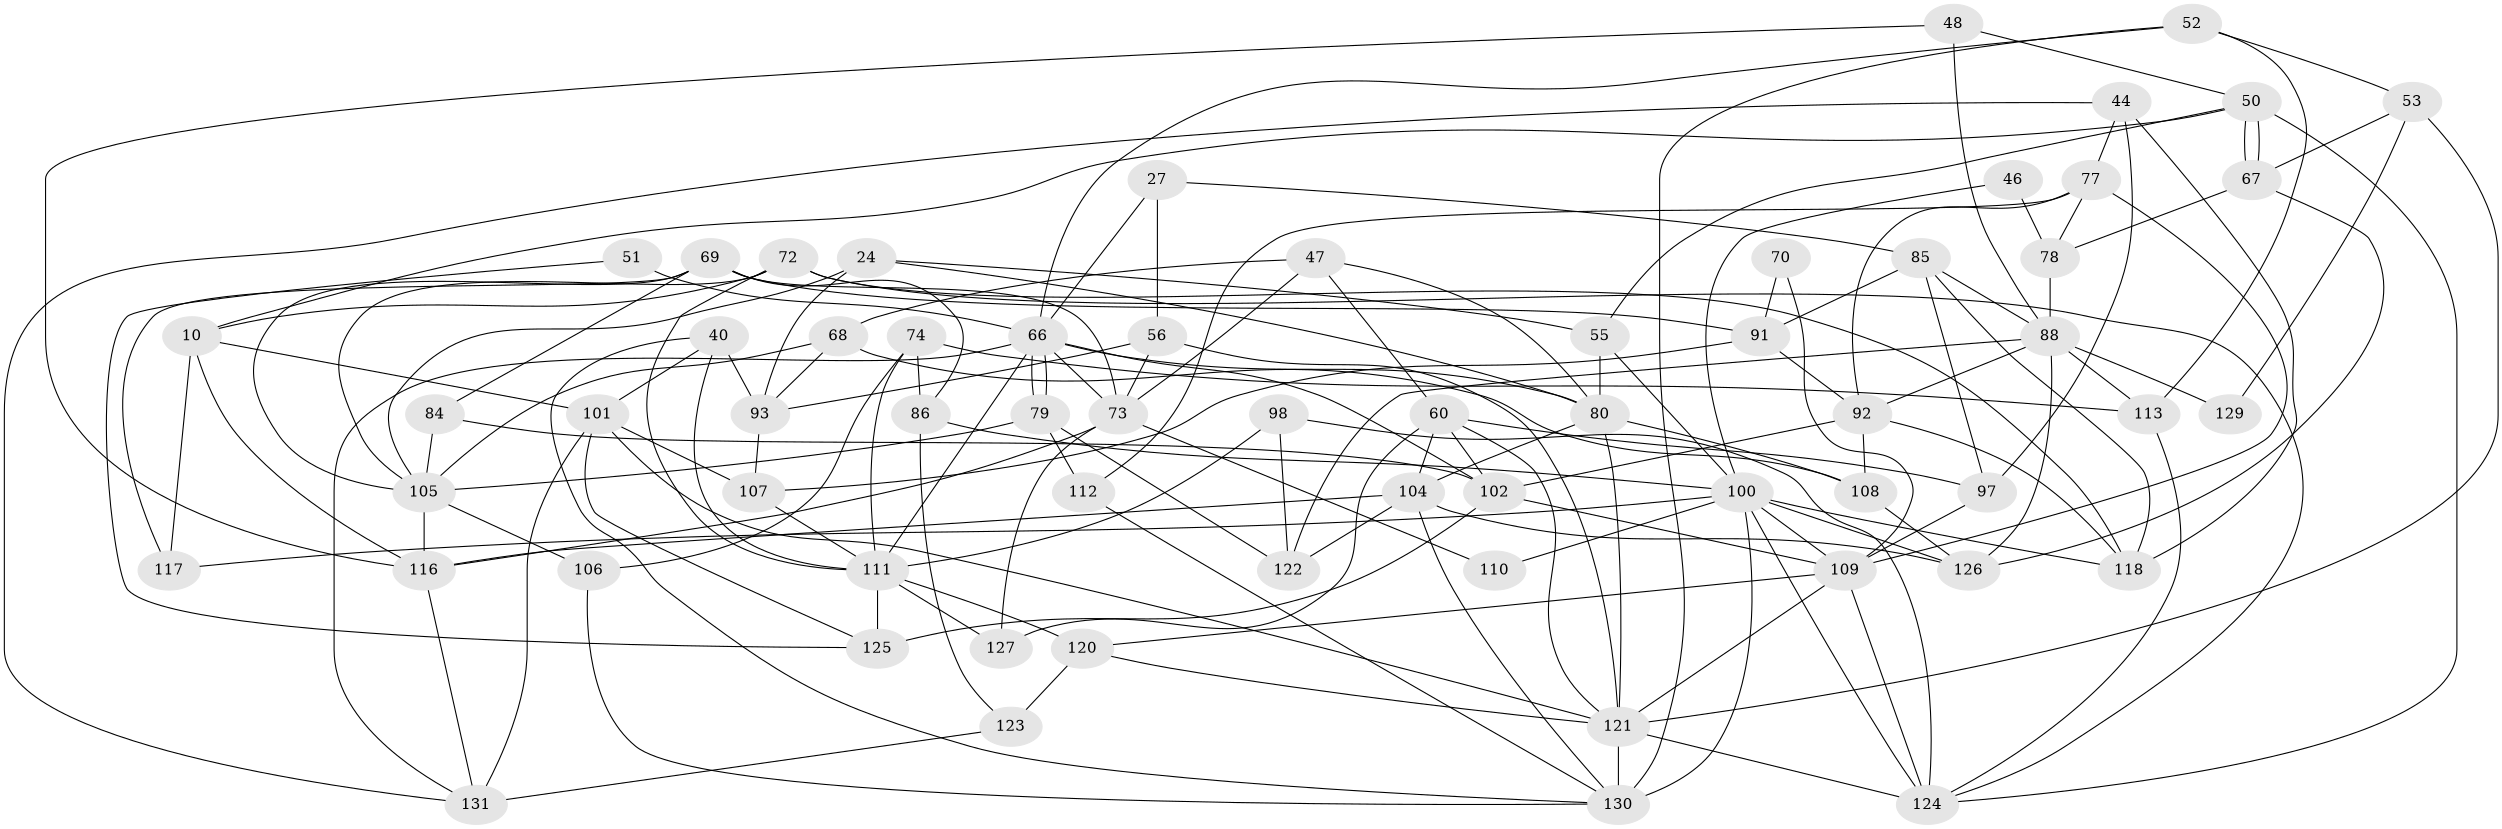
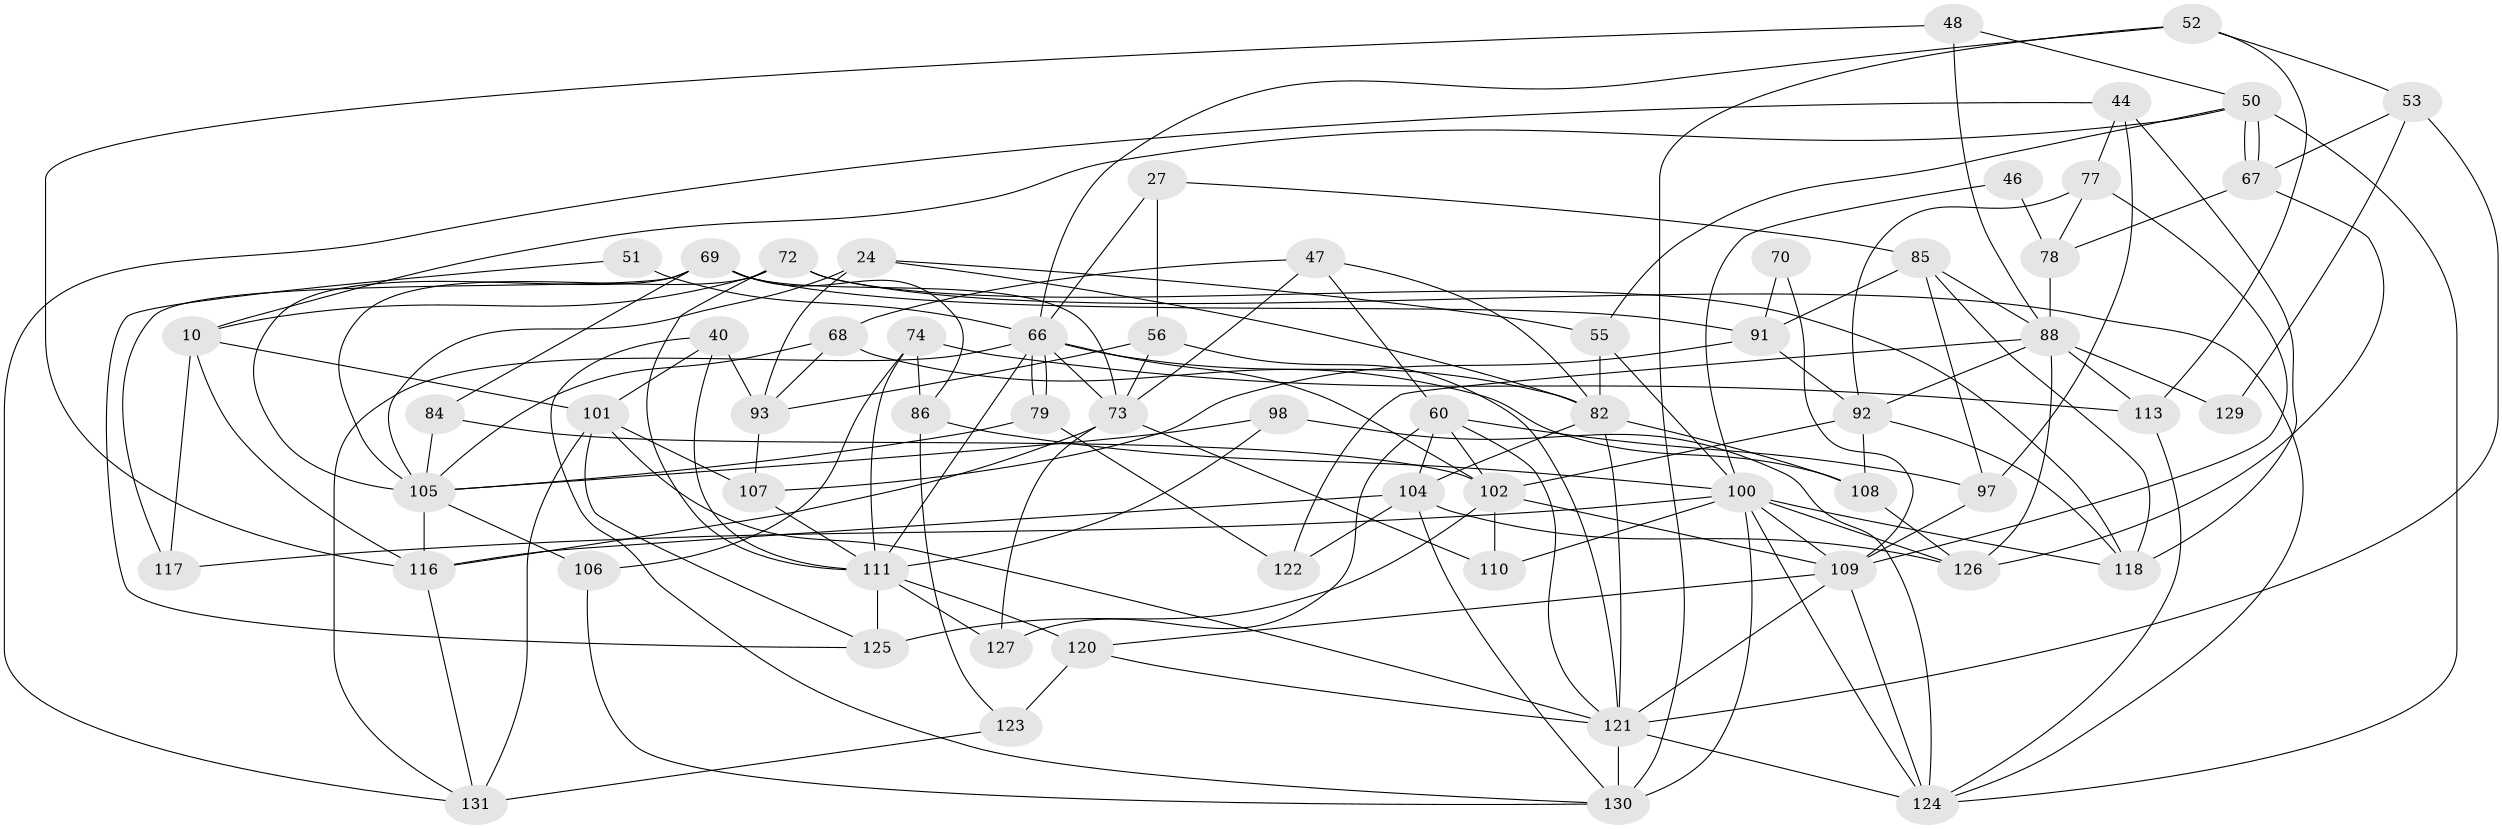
(1600, 414) -> (1600, 414)
(1084, 492) -> none
(1284, 492) -> (853, 460)
none -> (1495, 532)
